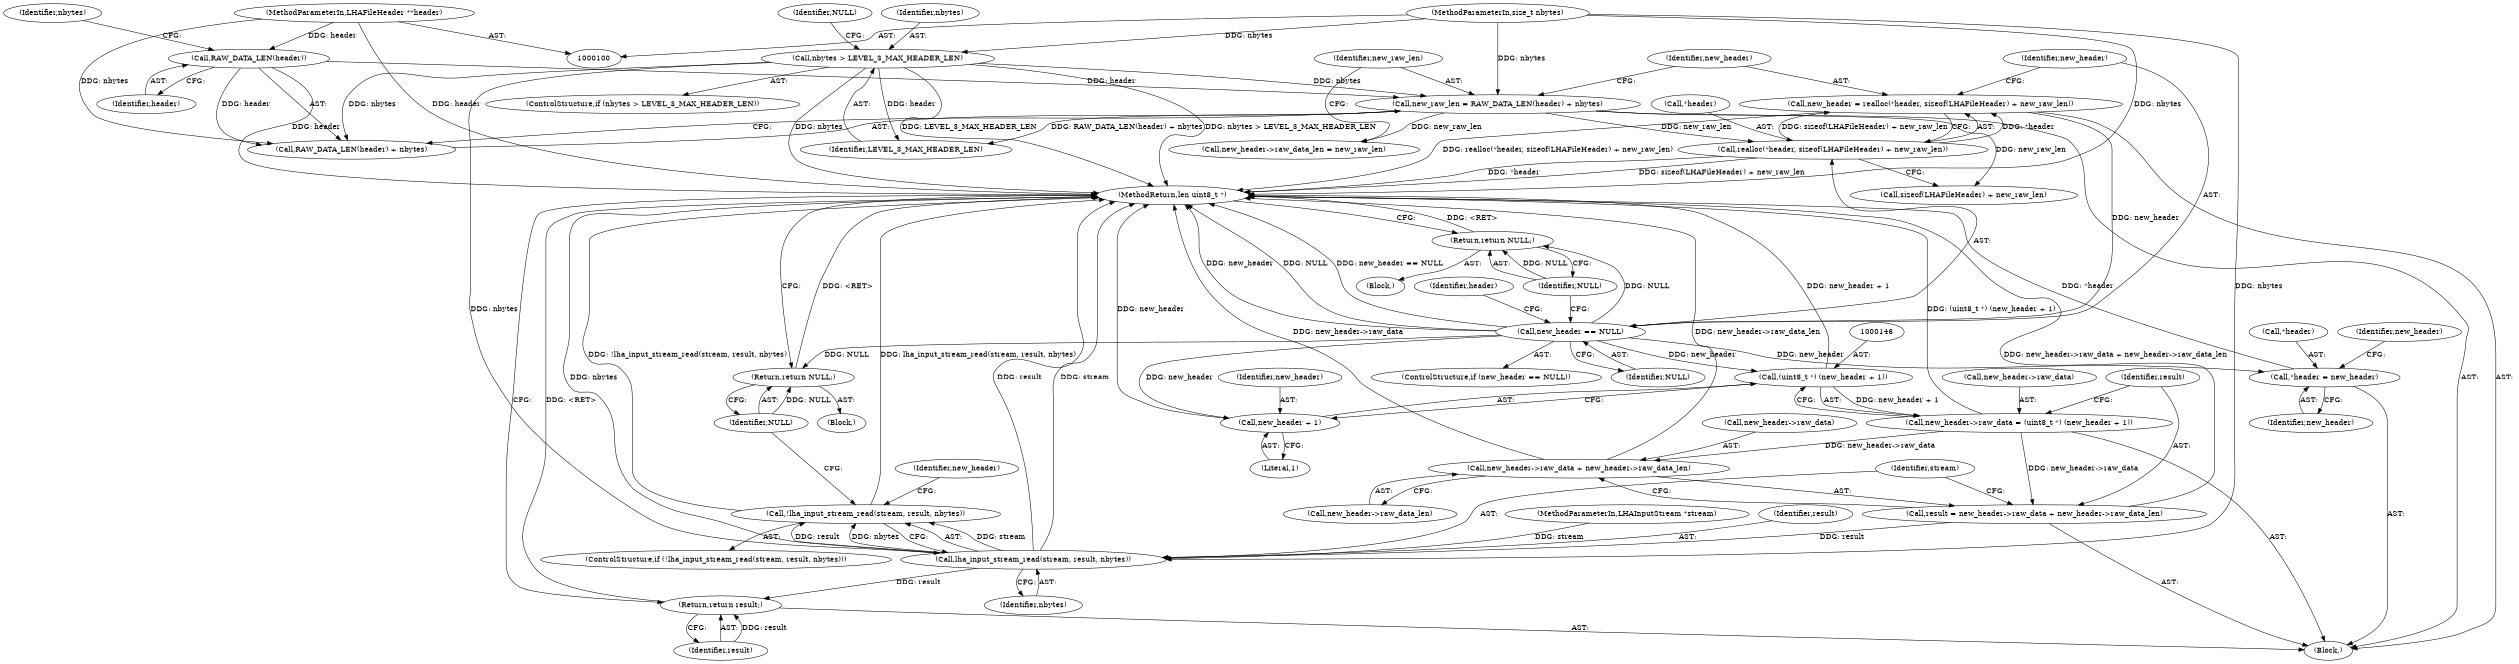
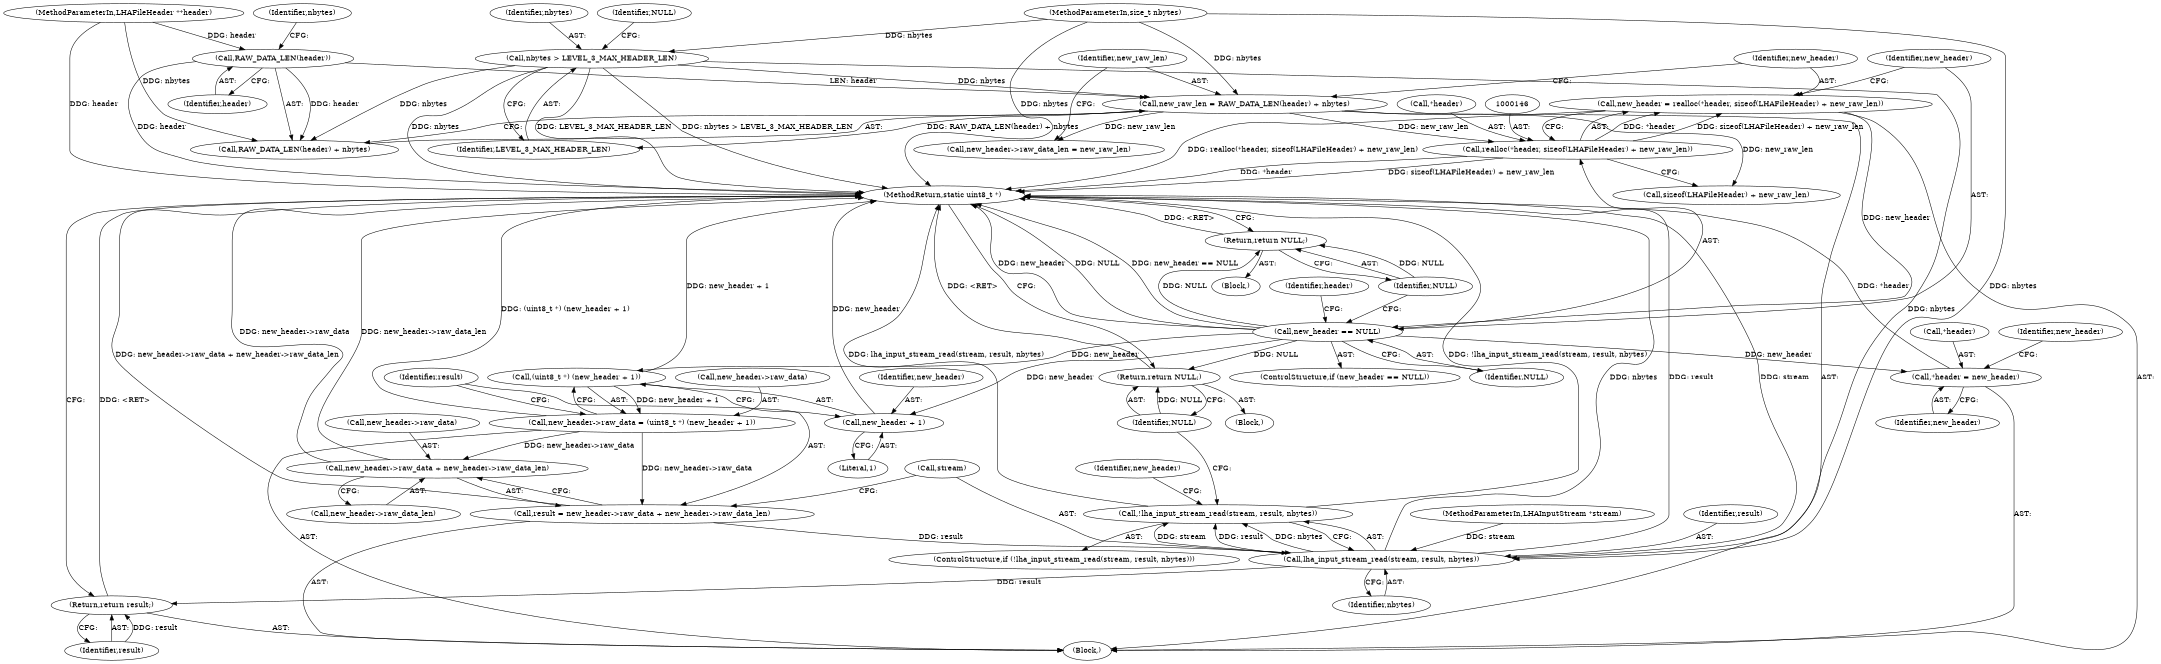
(594, 59) -> none
(1112, 81) -> (853, 81)
(643, 104) -> none
(912, 104) -> (518, 104)
(1173, 195) -> (943, 195)
(1853, 353) -> (1513, 131)
(1925, 469) -> (942, 469)
